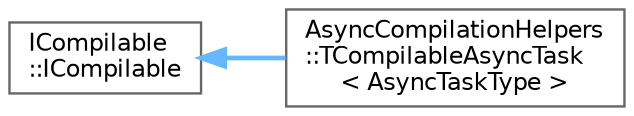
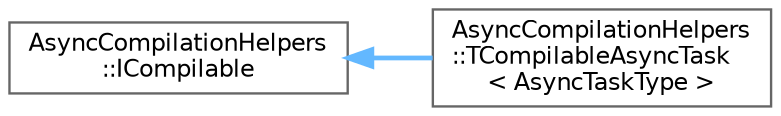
(105, 58) -> (179, 58)
